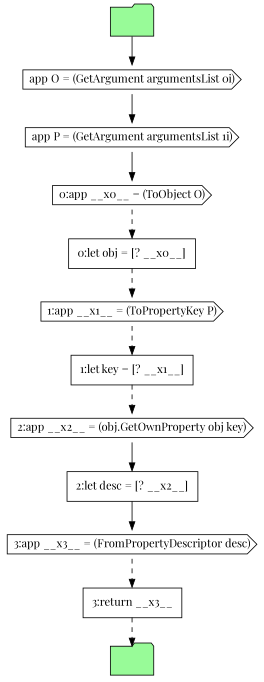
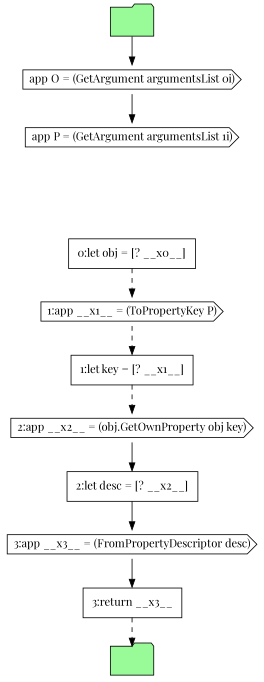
(132, 195) -> none
(132, 569) -> (132, 569)
